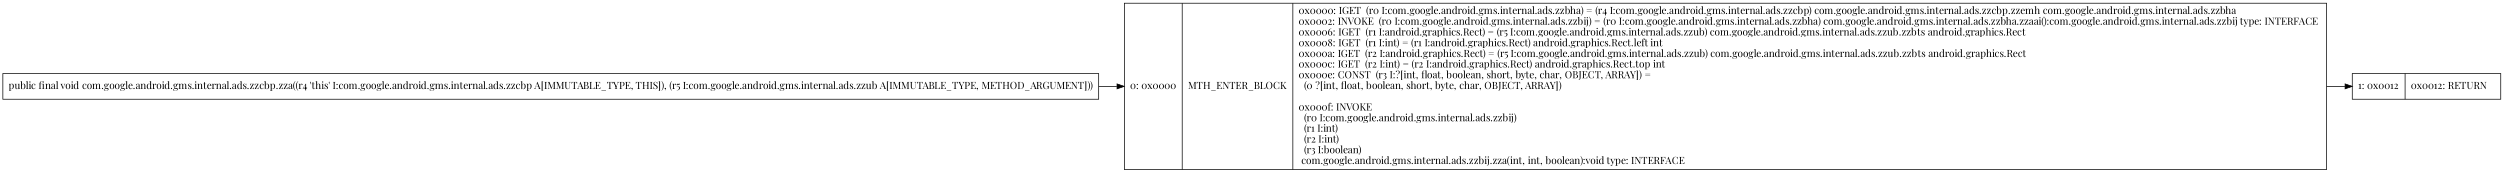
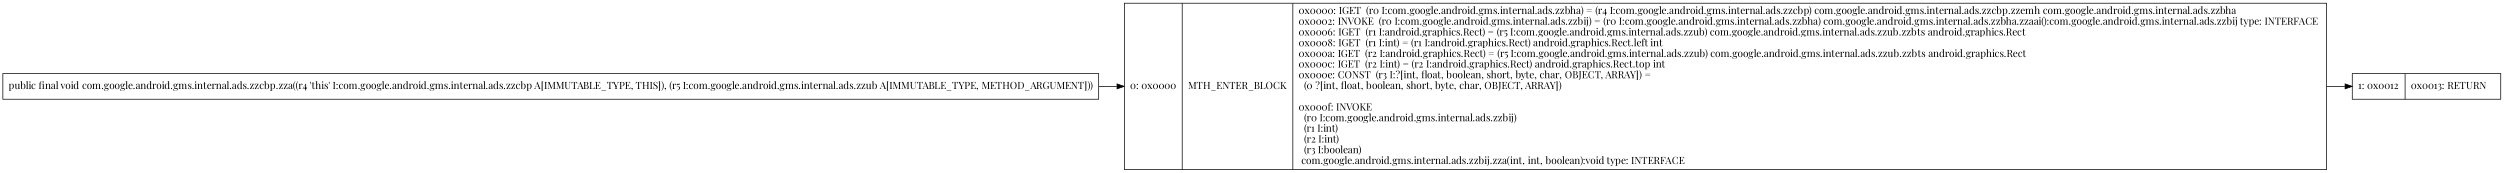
(2453, 86) -> (2453, 86)
